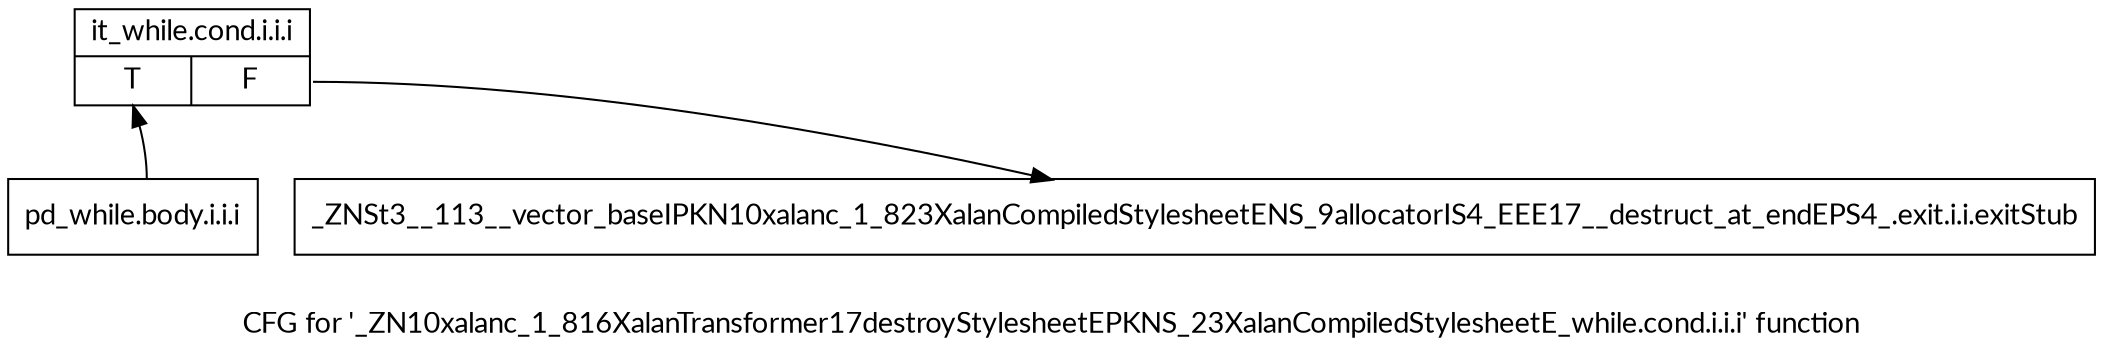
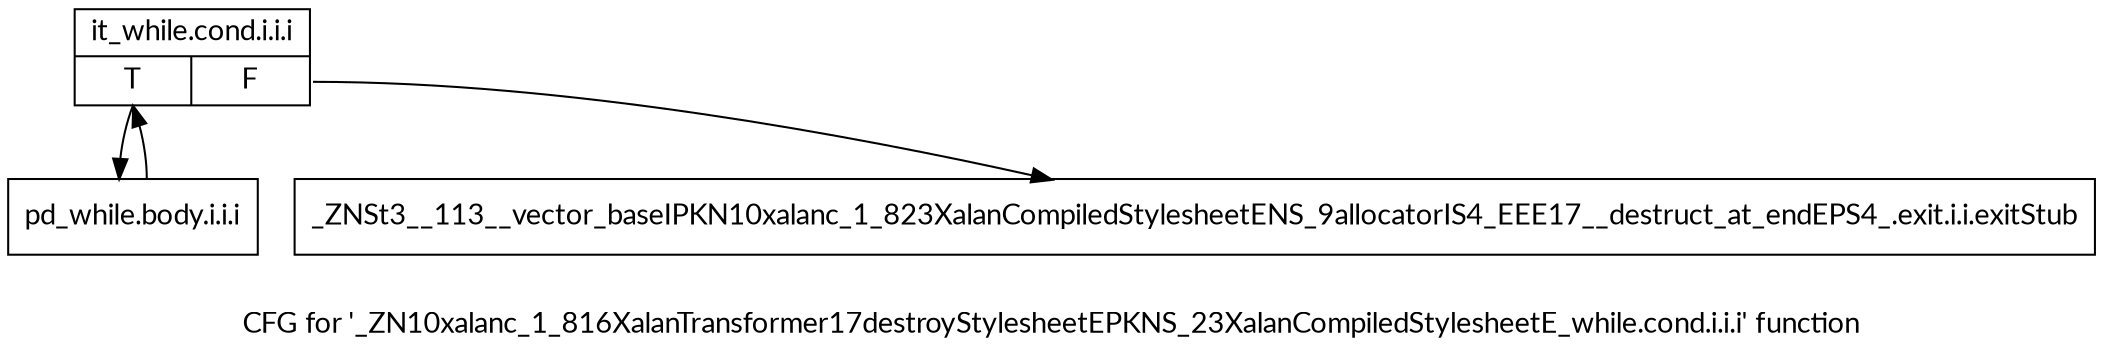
none -> (125, 132)
